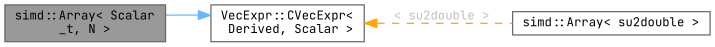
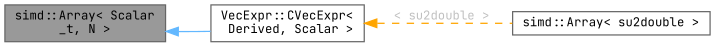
(182, 15) -> (195, 32)
